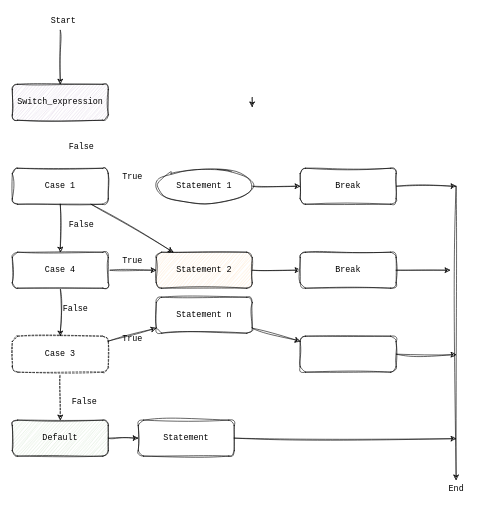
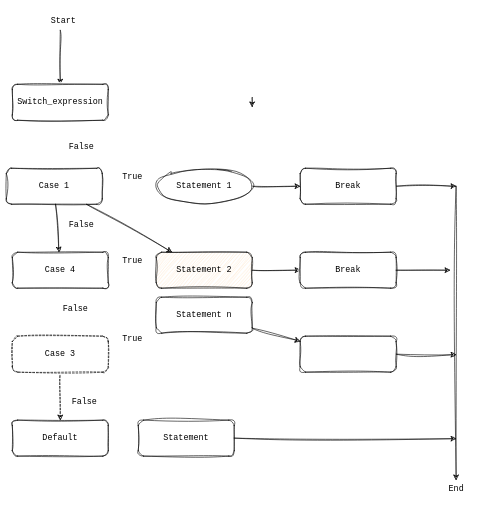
(60, 102) -> (60, 102)
(60, 186) -> (54, 186)
(131, 270) -> none
(60, 311) -> none
(131, 335) -> none
(60, 438) -> (60, 438)
(122, 438) -> none
